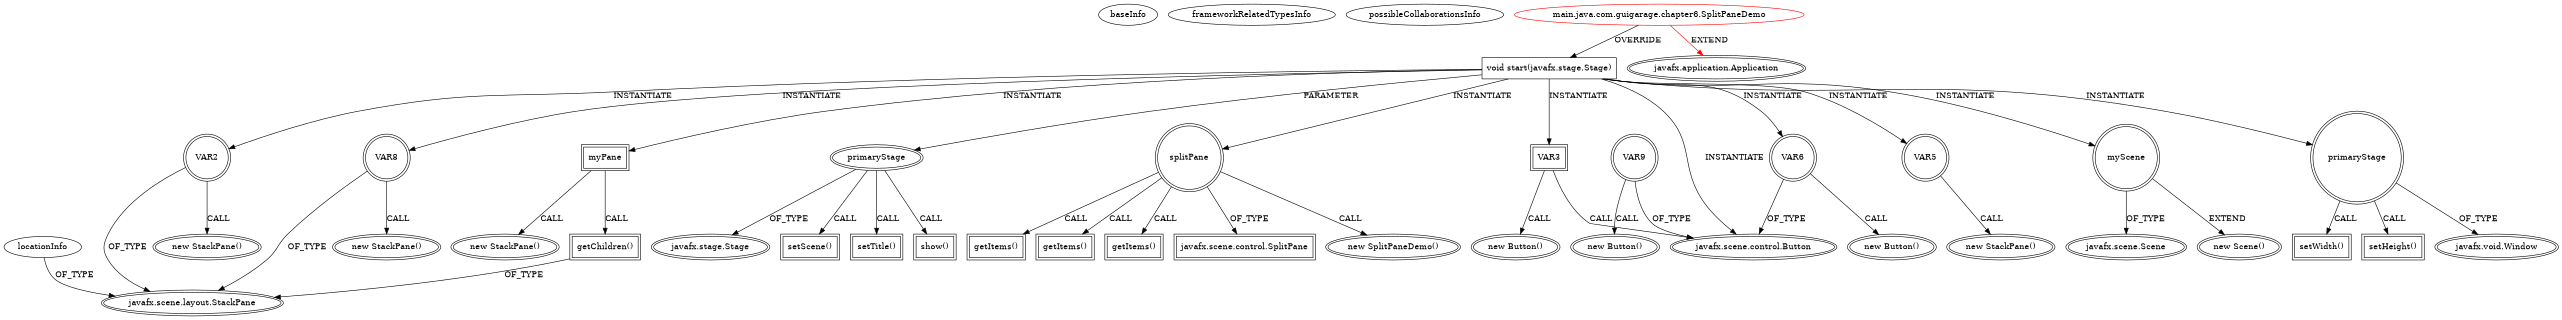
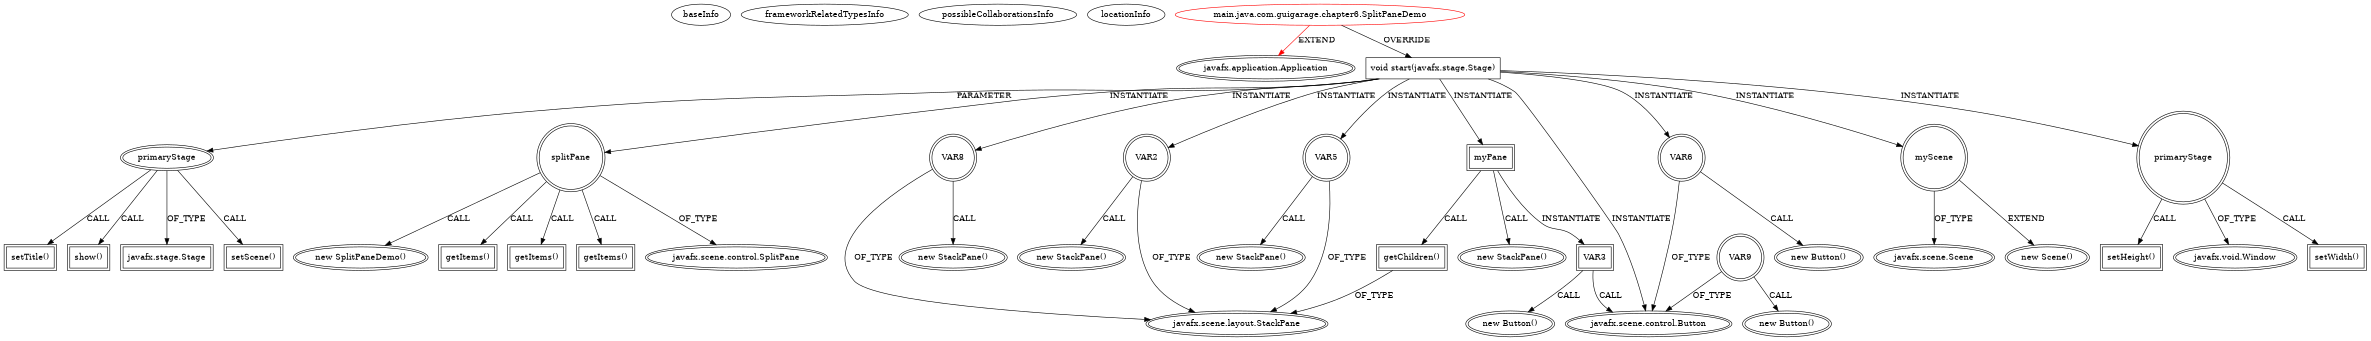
(1549, 109) -> (1532, 215)
(711, 247) -> (167, 257)
(1245, 247) -> (736, 257)
(69, 286) -> (1323, 255)
